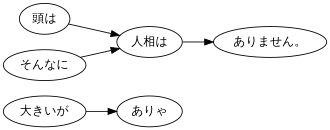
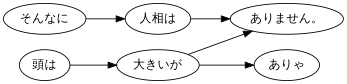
(90, 29) -> (89, 65)
none -> (216, 44)
